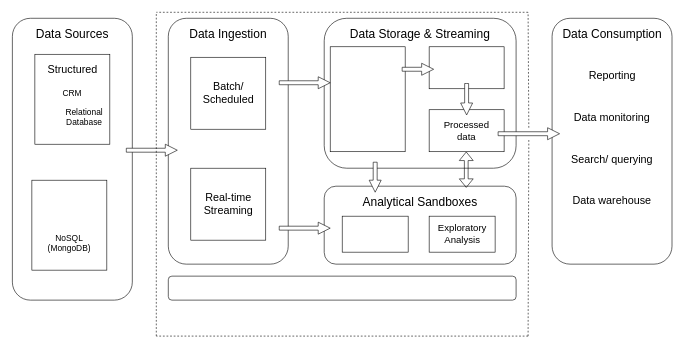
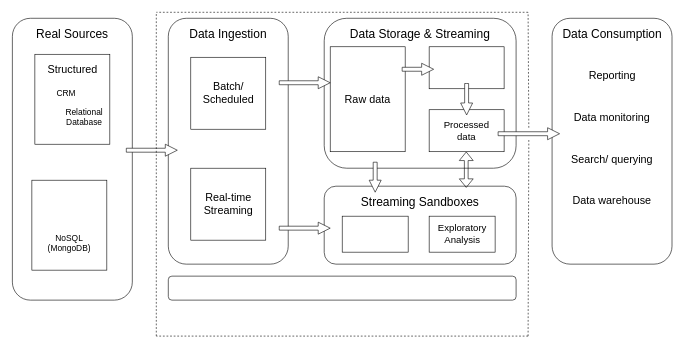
(72, 33) -> (72, 33)
(72, 93) -> (66, 93)
none -> (368, 99)
(420, 201) -> (420, 201)
